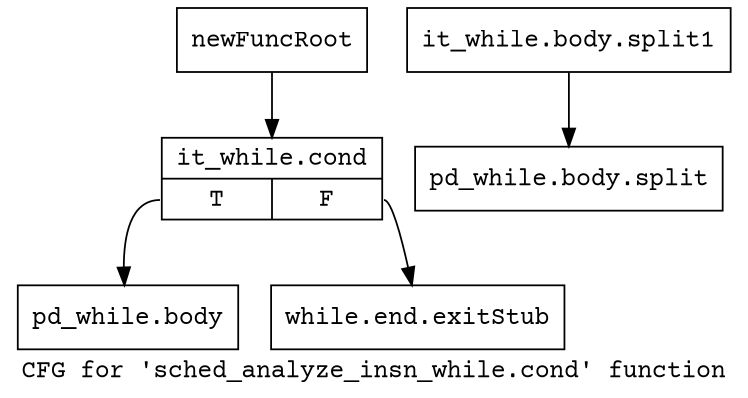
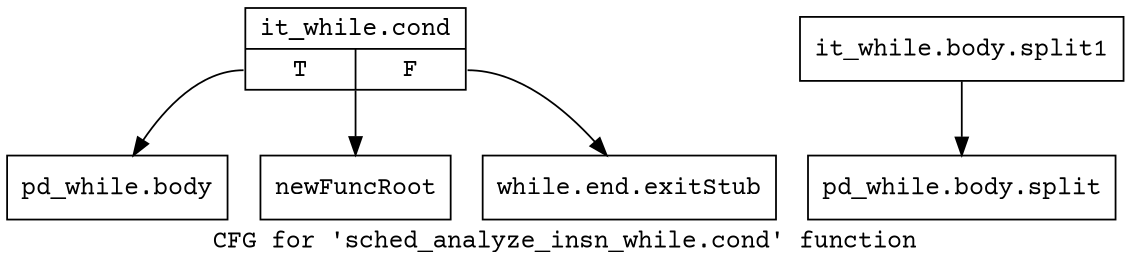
(272, 96) -> (356, 114)
